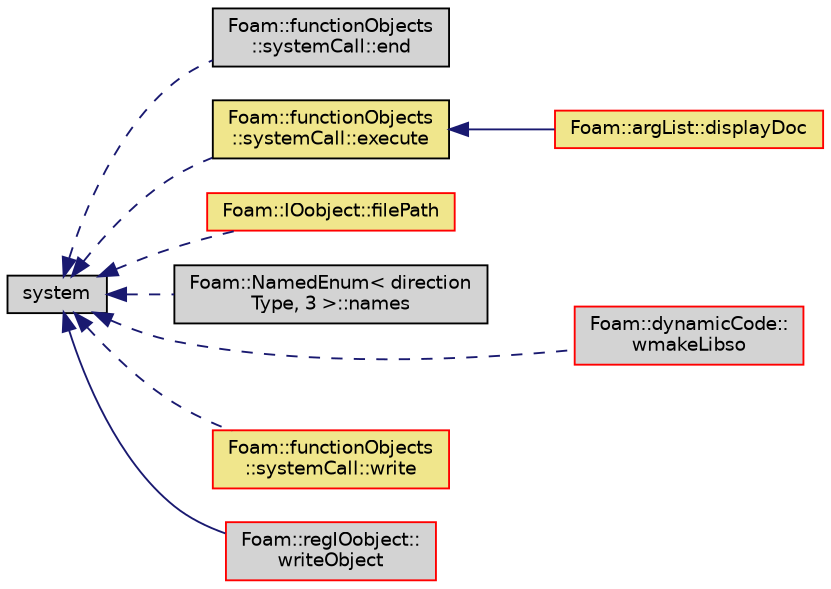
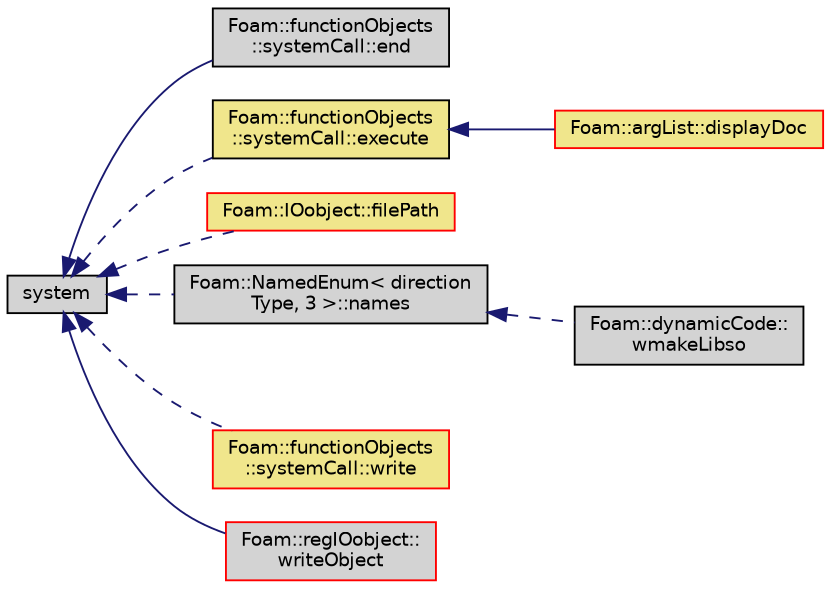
(121, 144) -> (121, 144)
(689, 336) -> (689, 336)
(341, 358) -> (541, 319)
